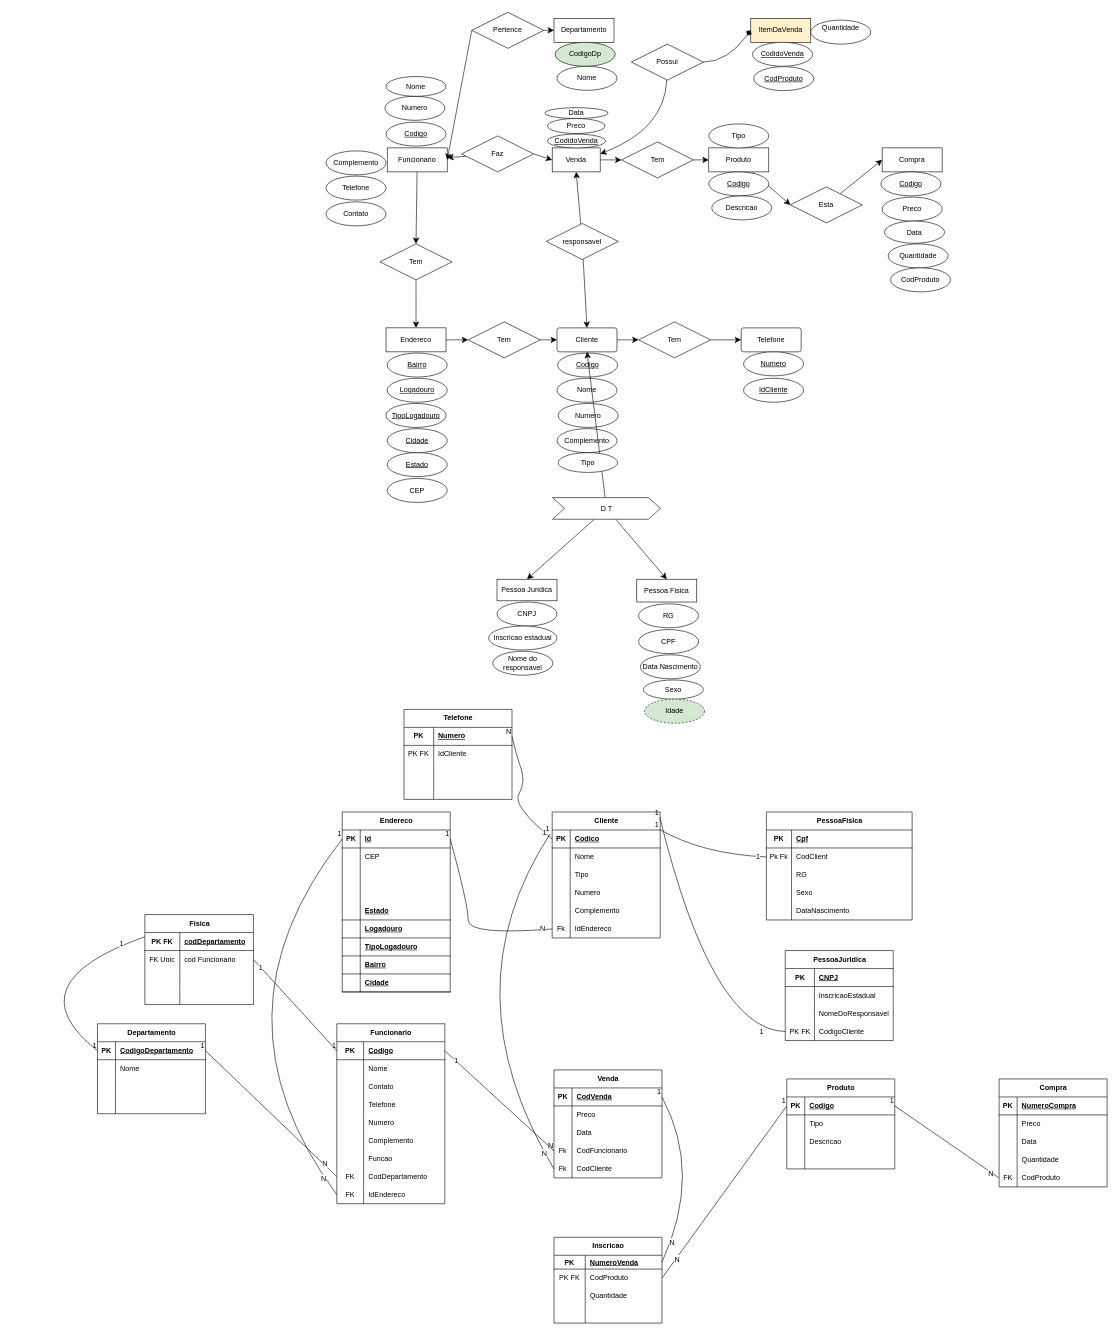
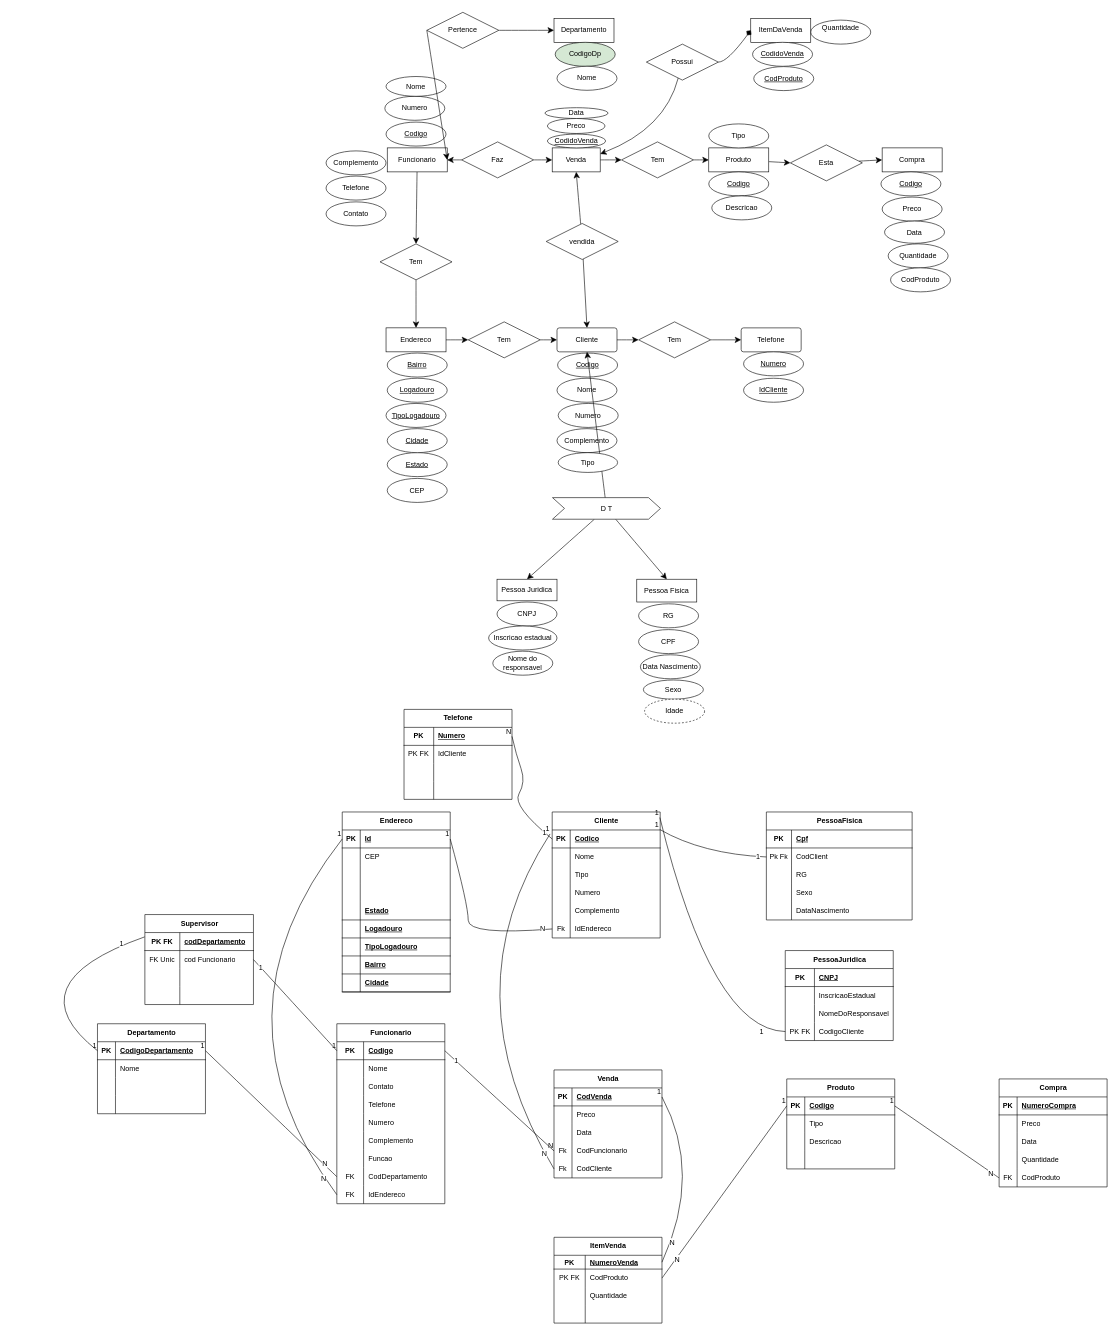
(508, 30) -> (463, 30)
(781, 30) -> (781, 30)
(668, 62) -> (683, 62)
(498, 154) -> (498, 160)
(827, 205) -> (827, 163)
(582, 242) -> (582, 242)
(675, 711) -> (675, 711)
(200, 924) -> (200, 924)
(608, 1247) -> (608, 1247)
